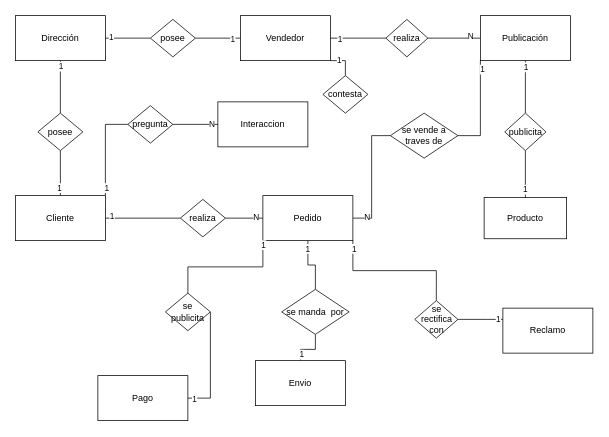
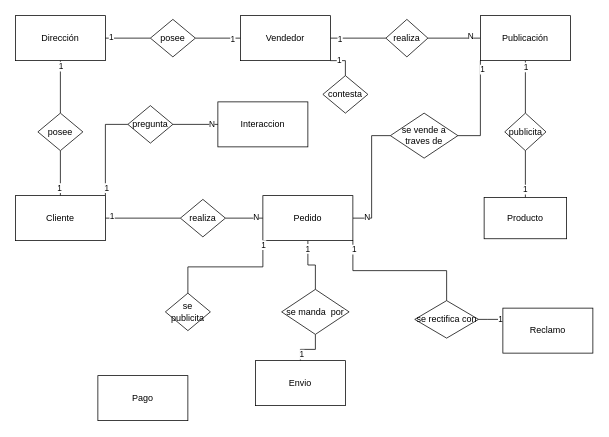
(436, 319) -> (447, 319)
(210, 366) -> none
